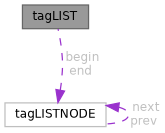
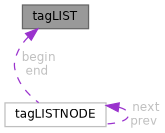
(62, 60) -> (16, 72)
